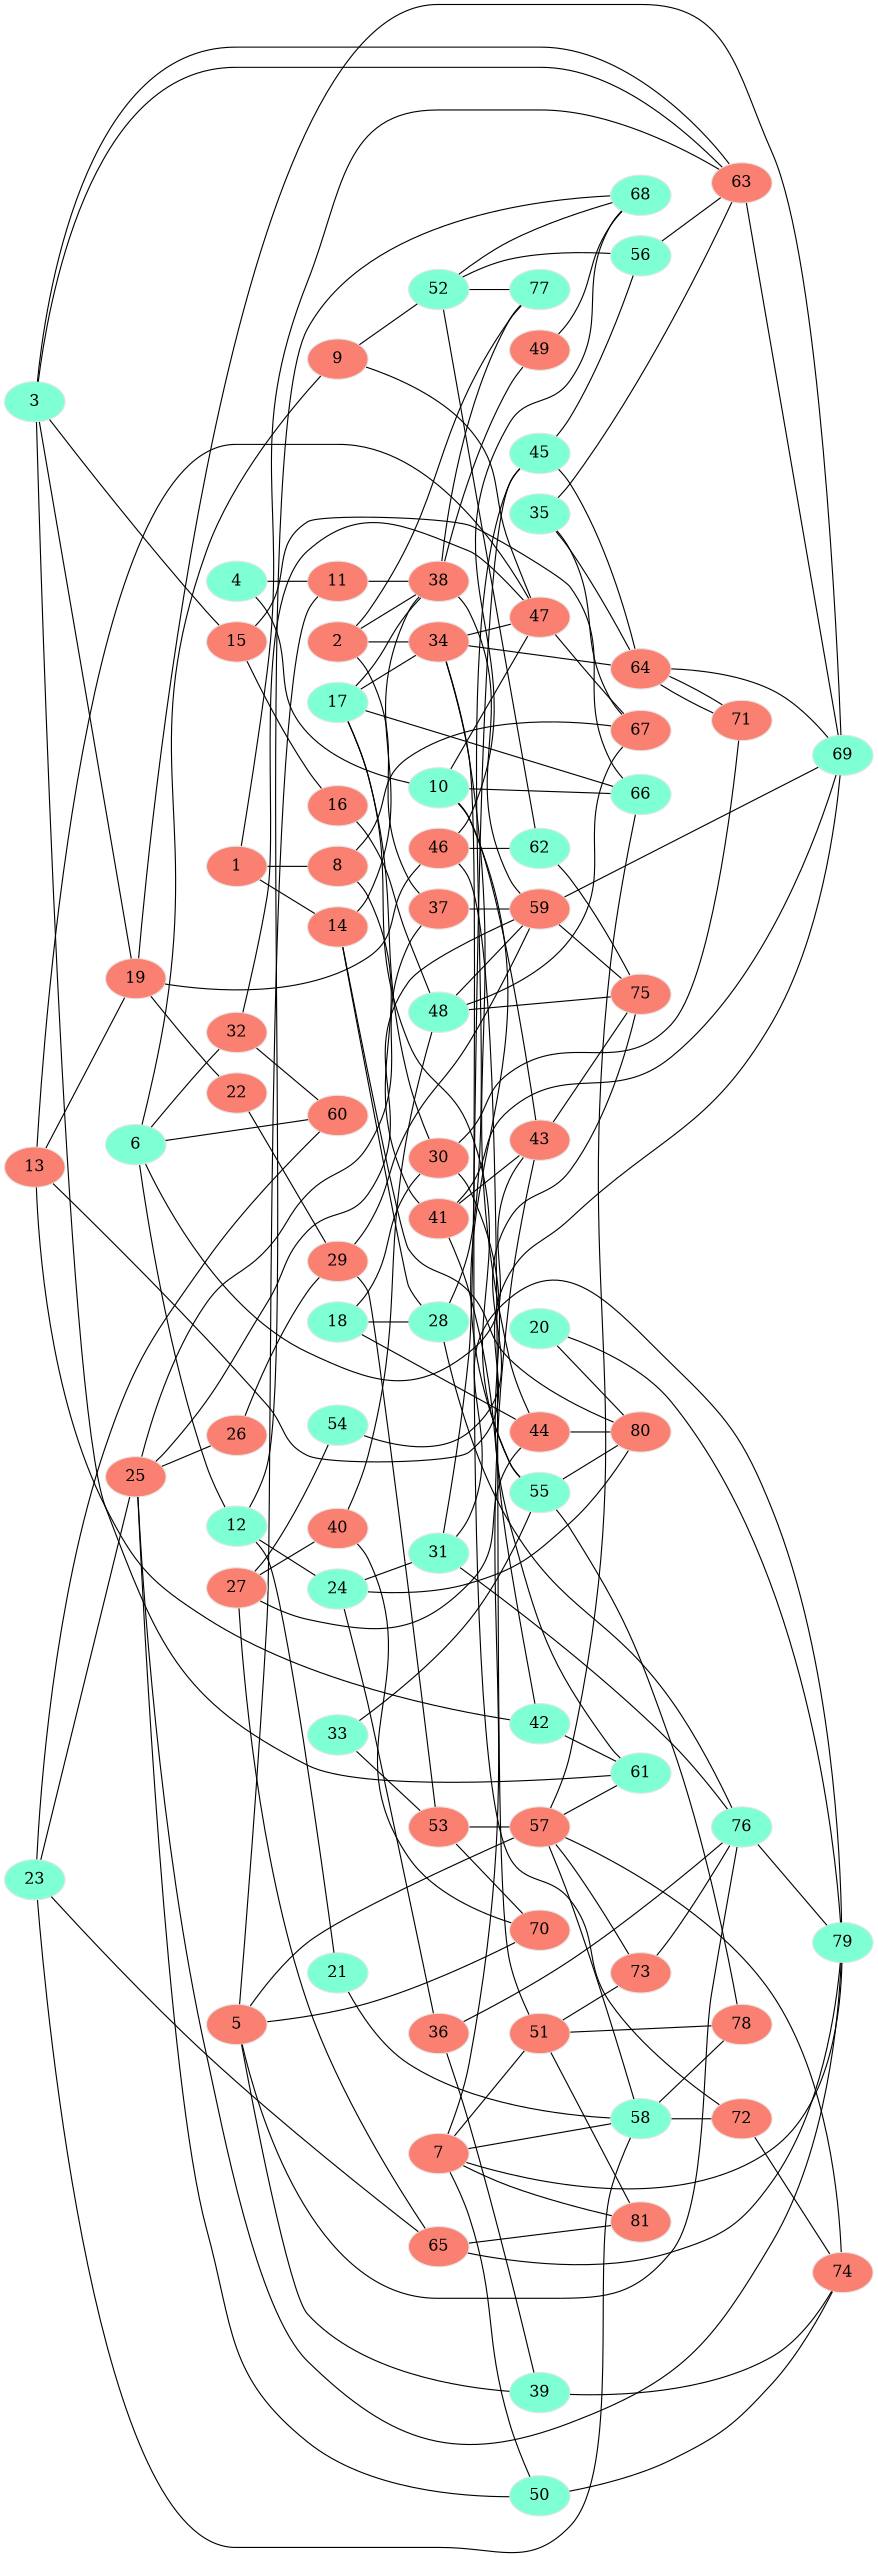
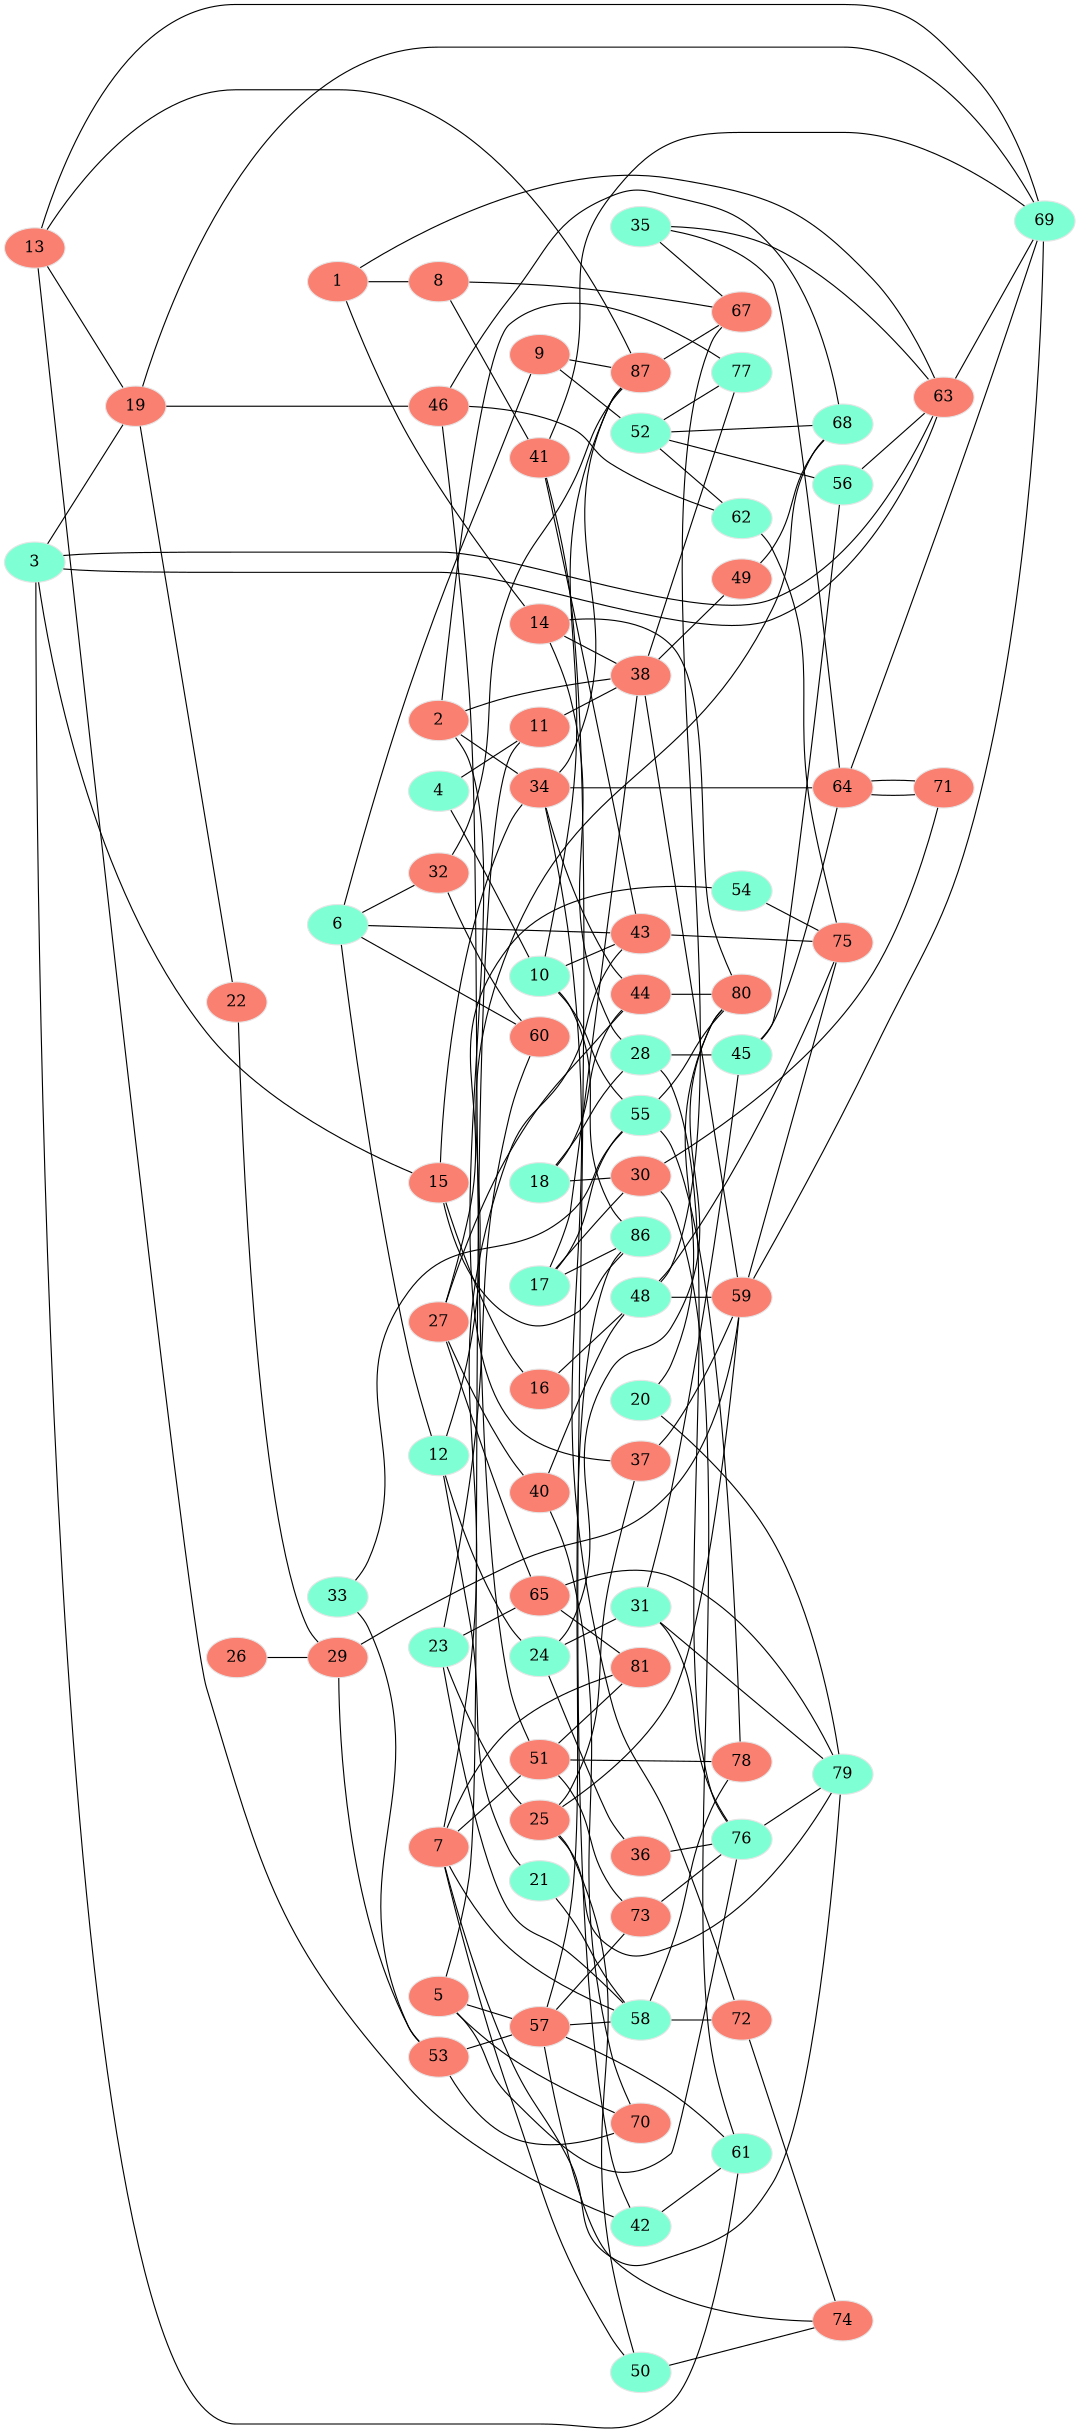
(540, 617) -> (641, 373)
(381, 676) -> (462, 978)
(641, 795) -> (641, 1237)
(186, 1456) -> none
(540, 2393) -> none
